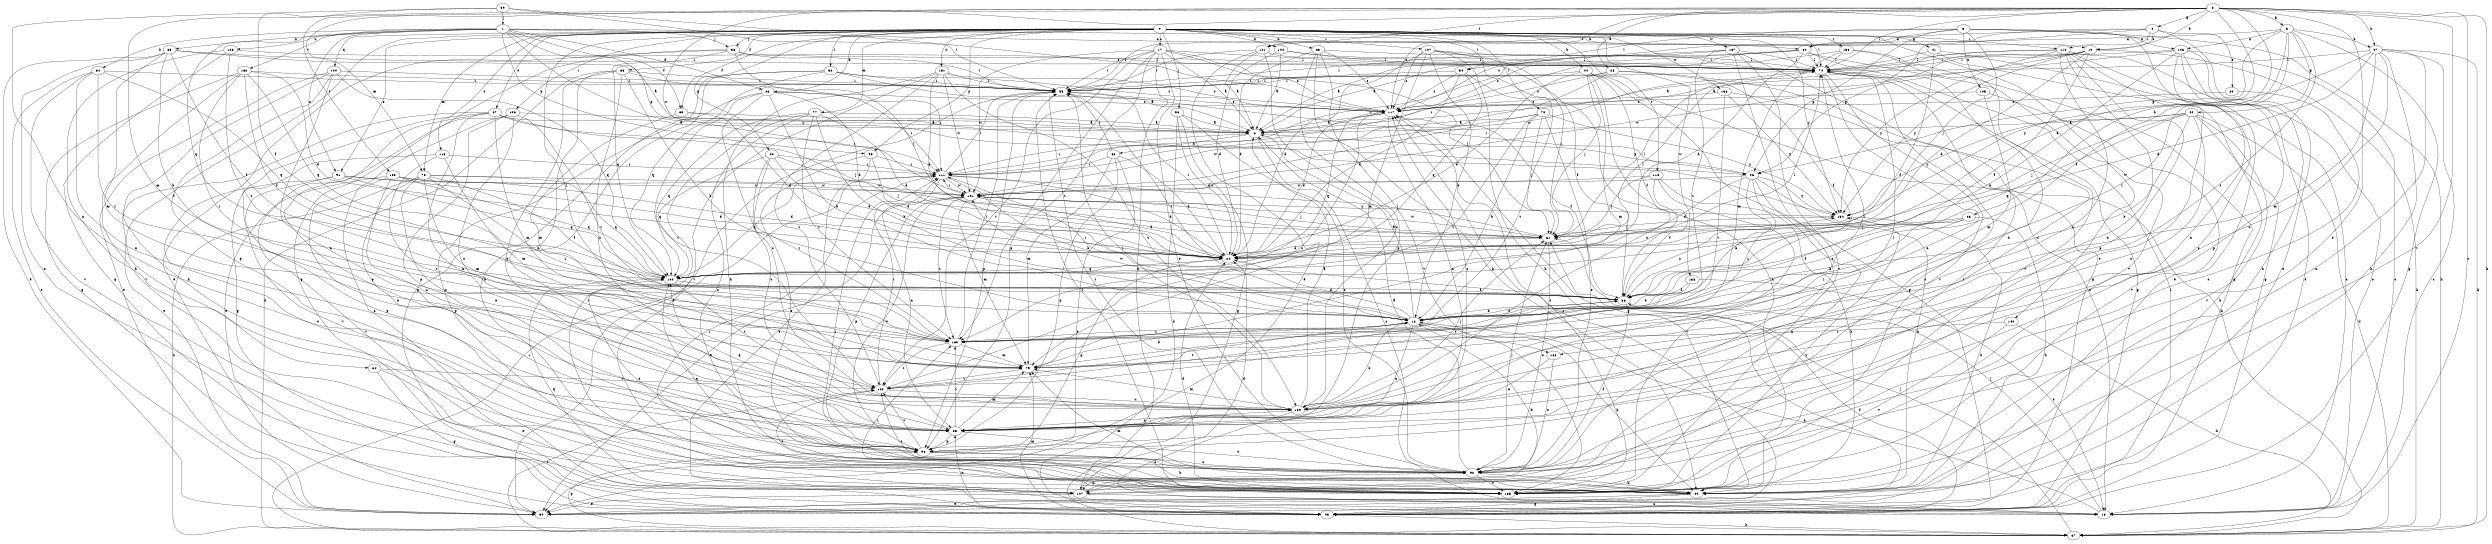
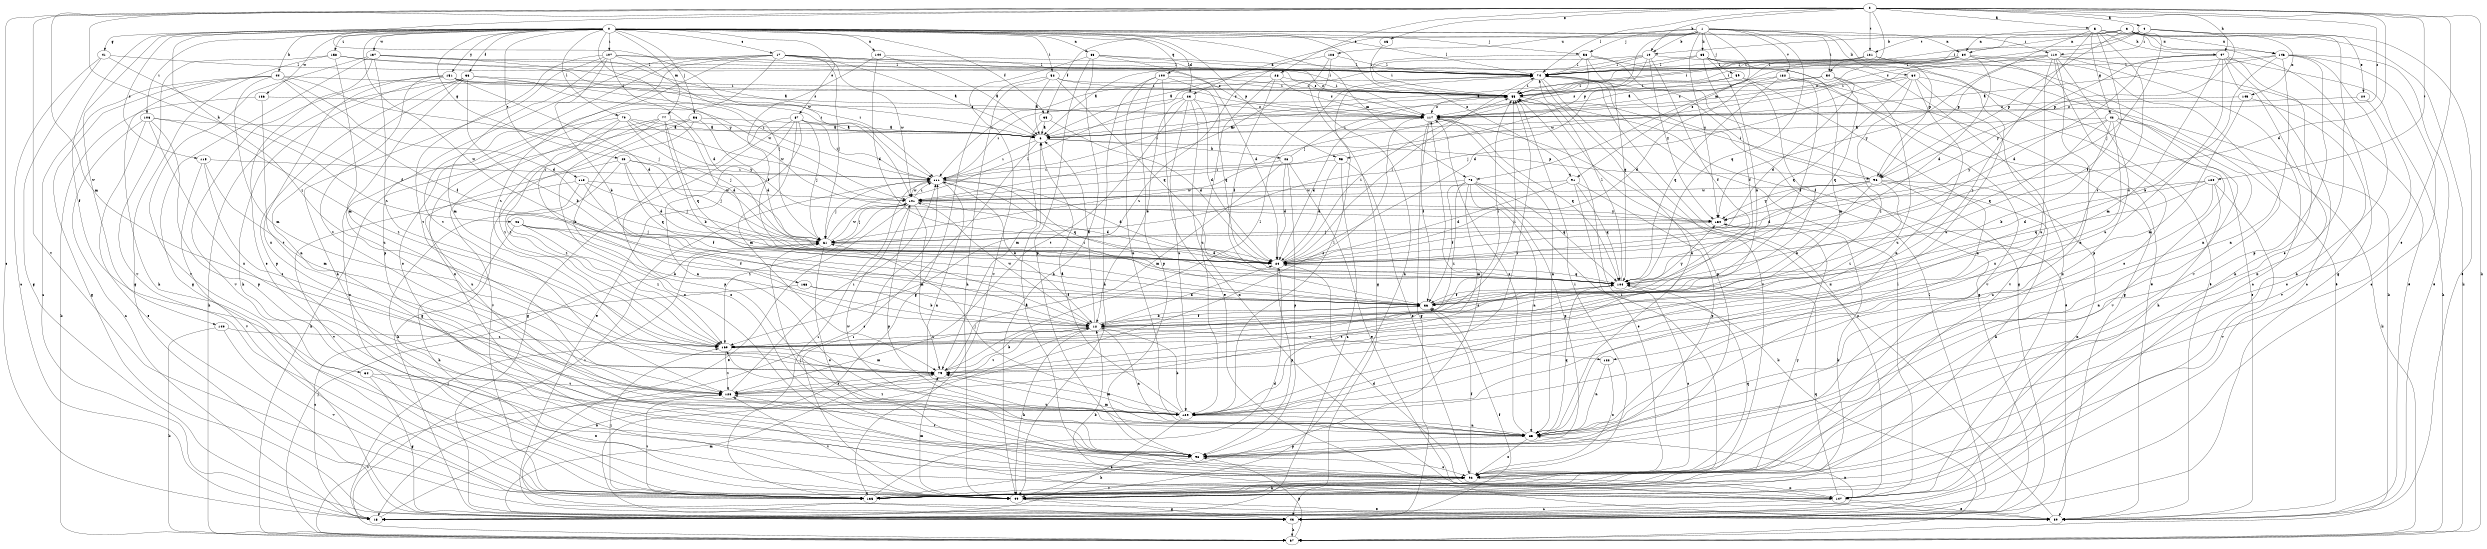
(503, 18) -> (1714, 55)
none -> (1386, 42)
(1783, 152) -> none
(1911, 210) -> (1374, 174)
(478, 287) -> none
(1583, 419) -> (1471, 385)
